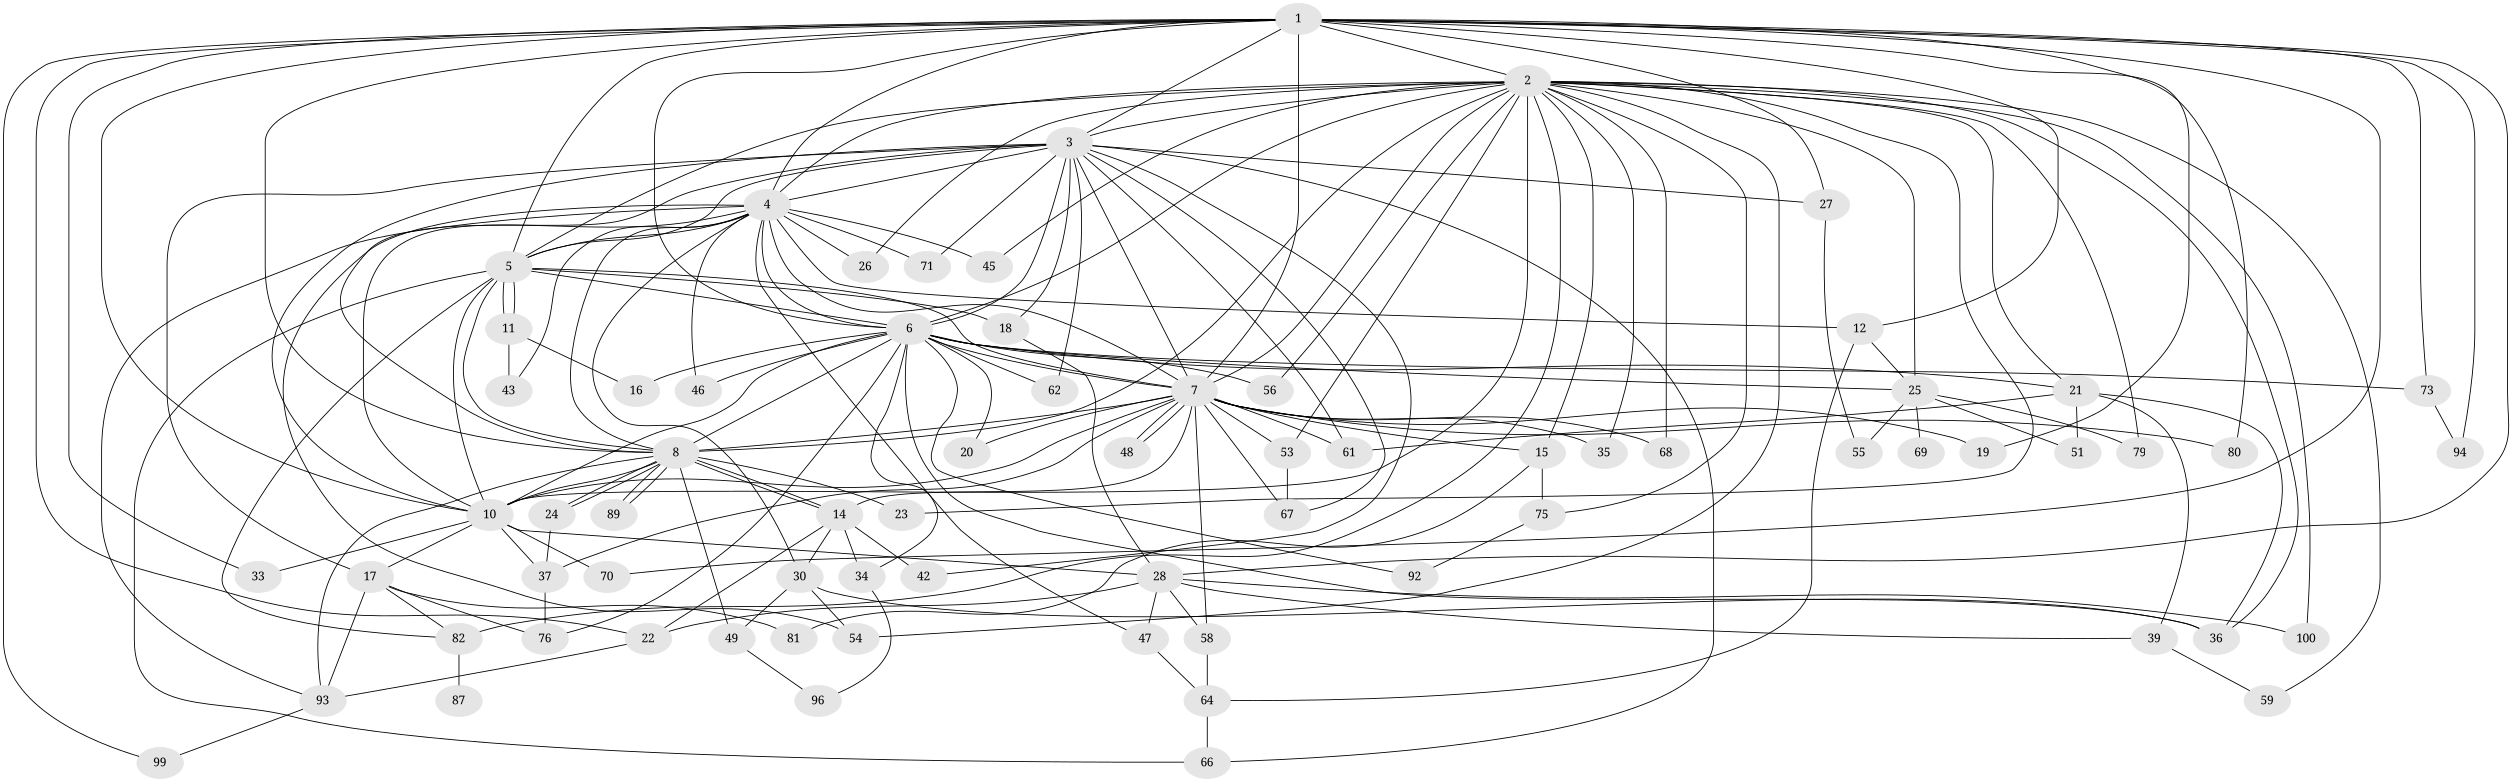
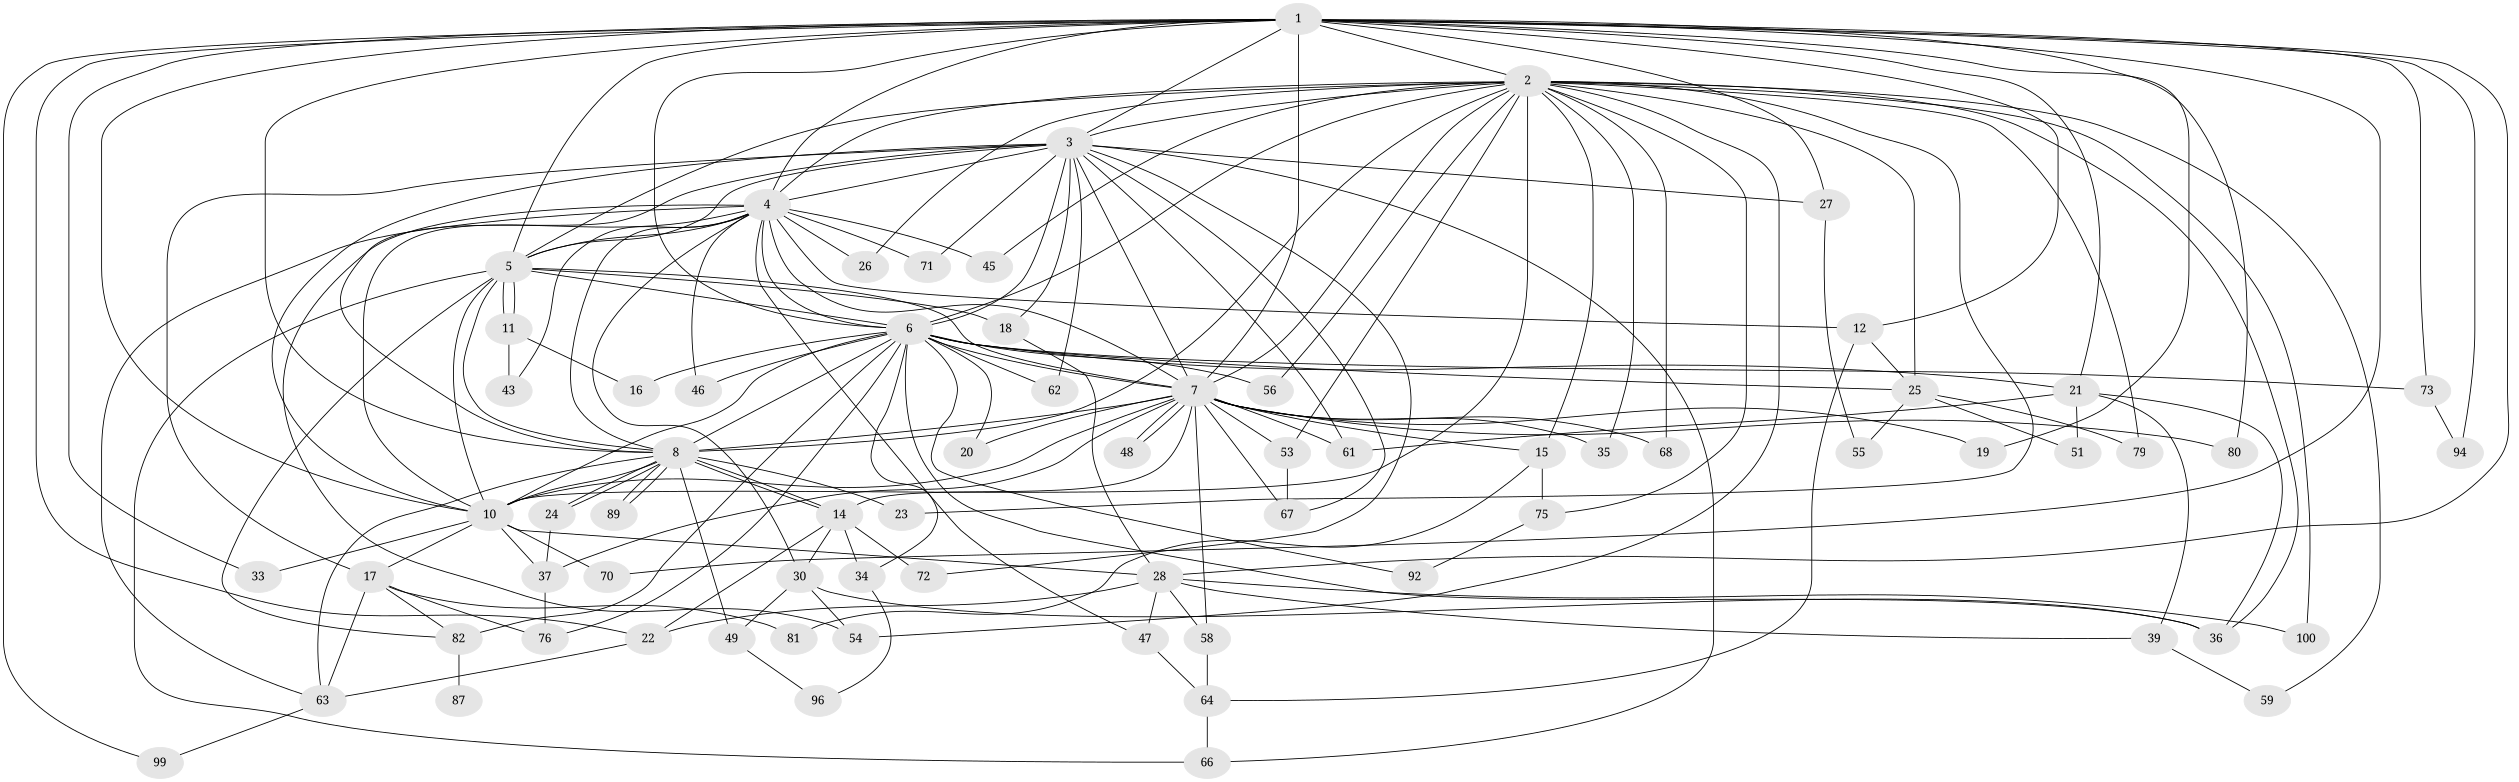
(1971, 127) -> (1832, 53)
(1921, 453) -> none
(1220, 556) -> (714, 512)
(924, 577) -> (924, 577)
(323, 701) -> (323, 701)
